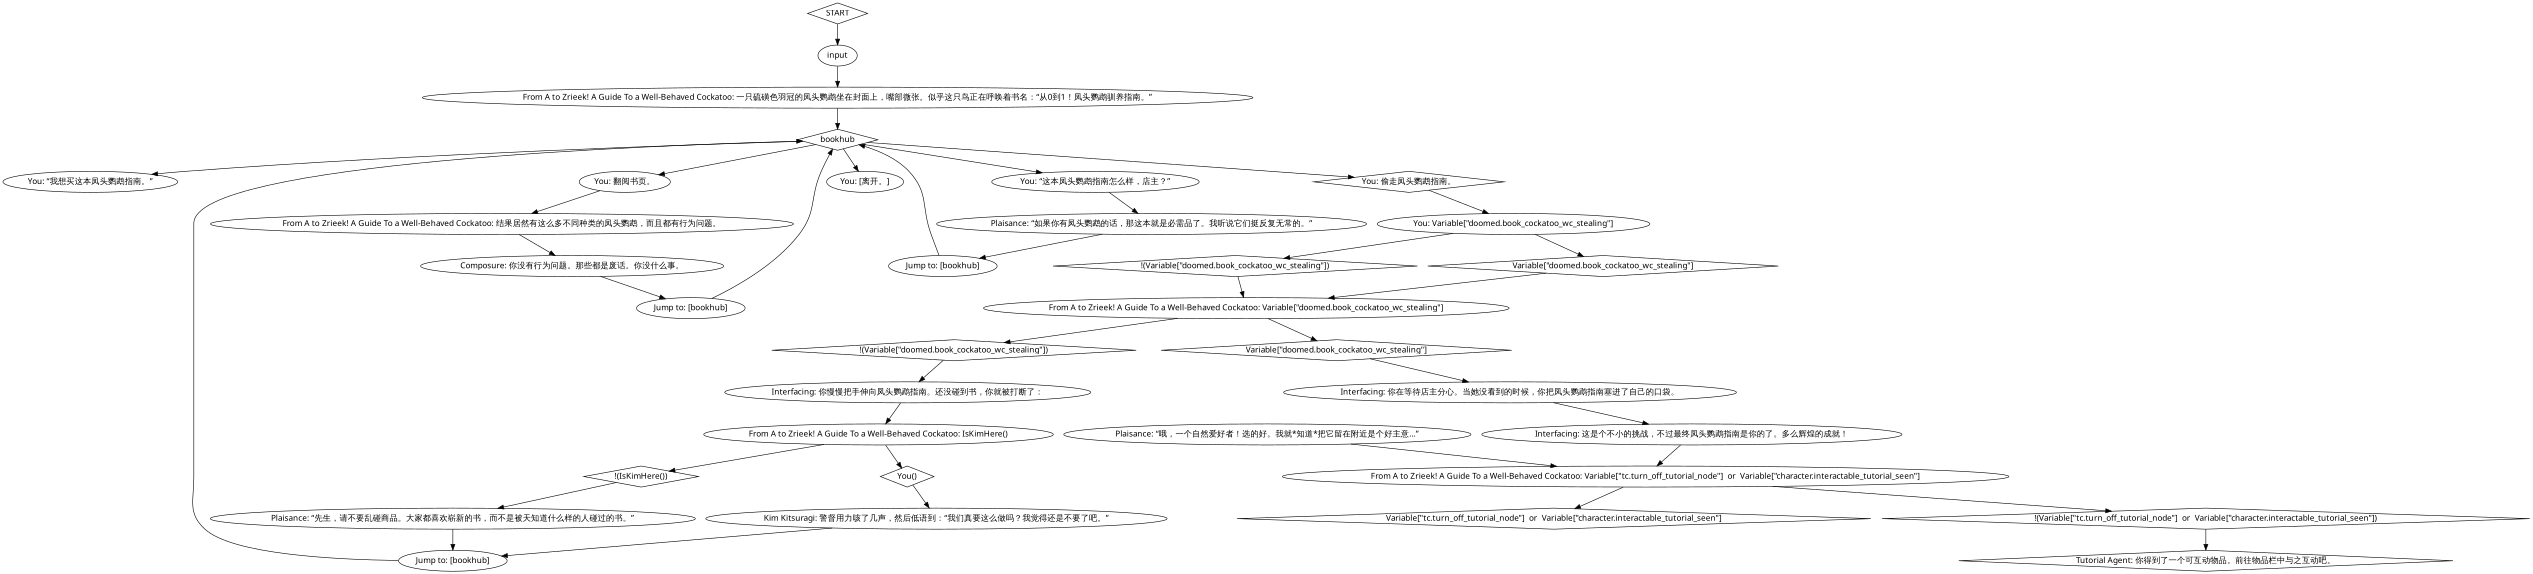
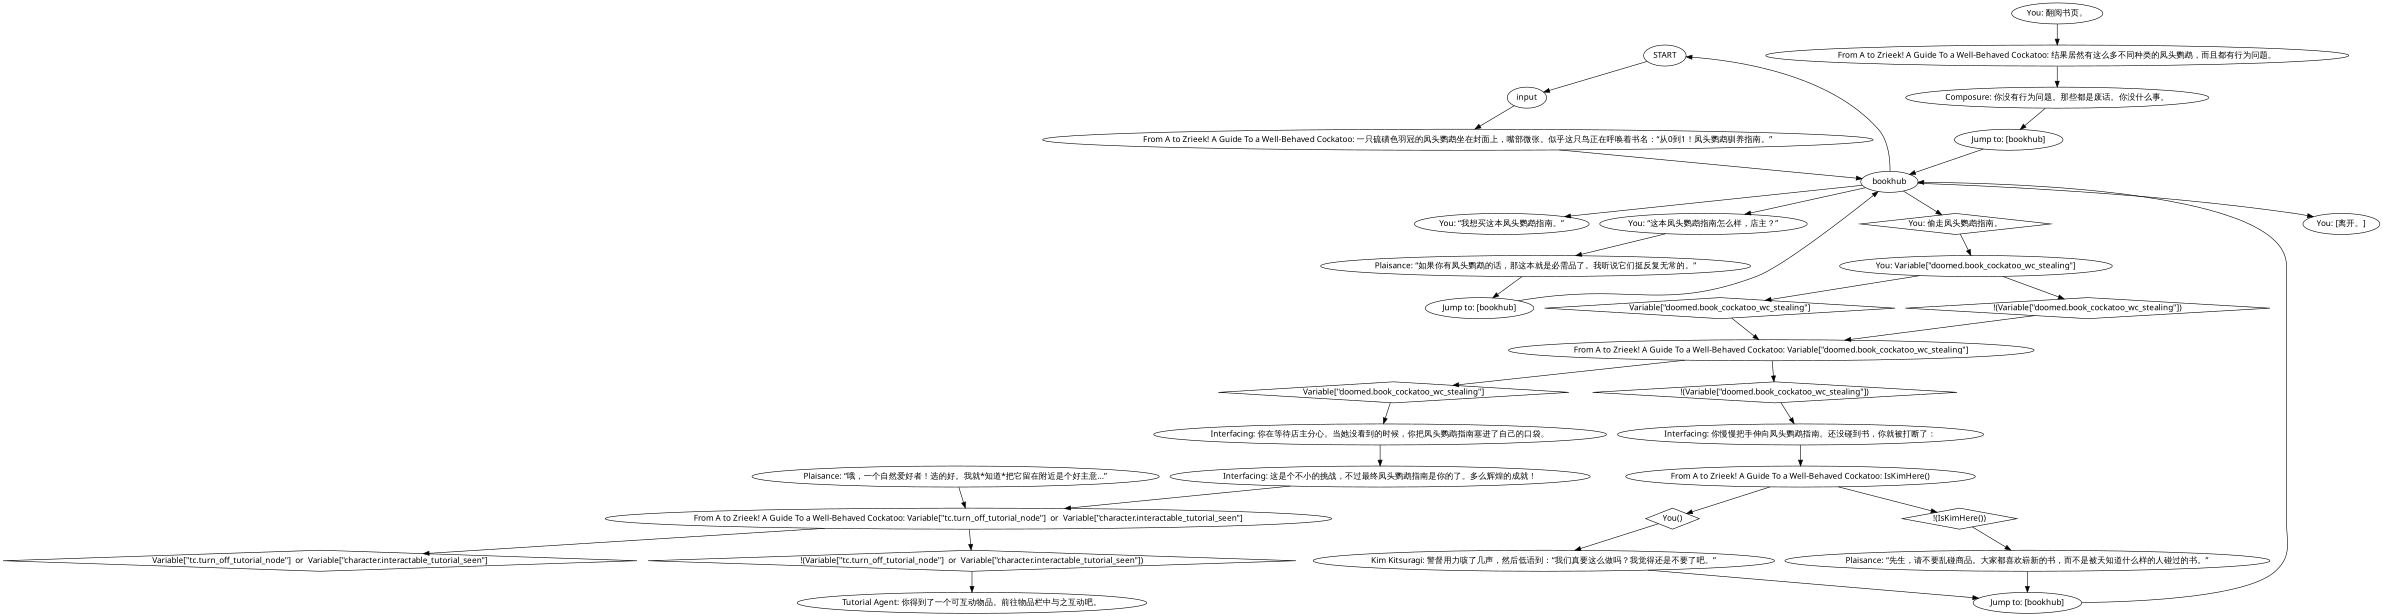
(838, 13) -> (1665, 56)
(838, 140) -> (1889, 182)
(740, 159) -> (1813, 85)
(2206, 561) -> (972, 603)
